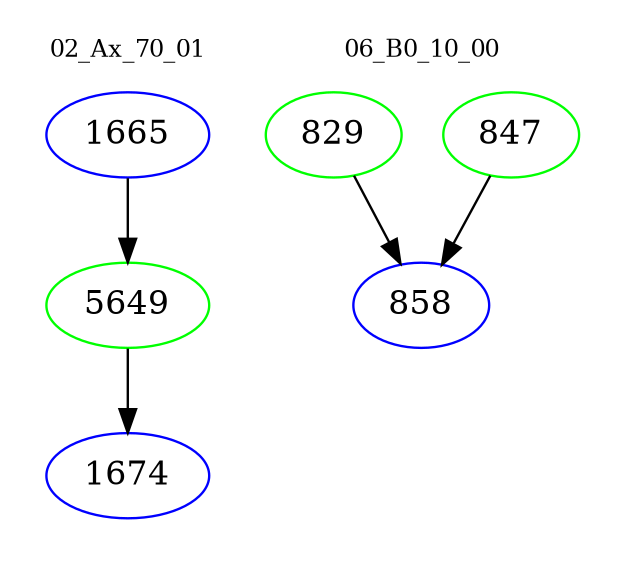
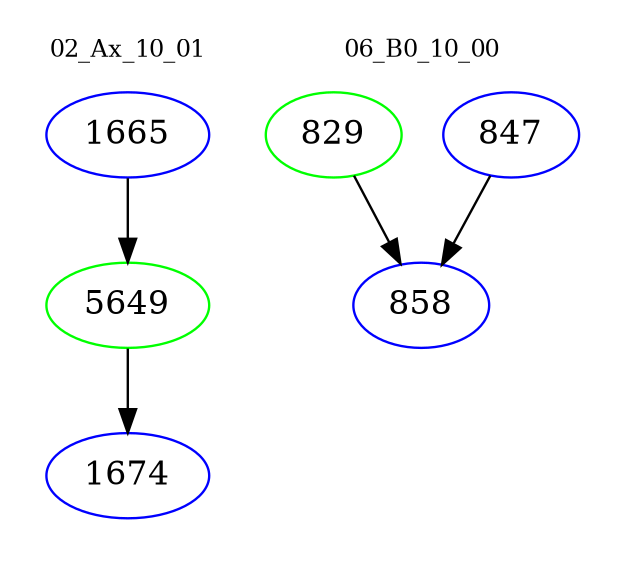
(128, 51) -> (128, 51)
(511, 135) -> (511, 135)
